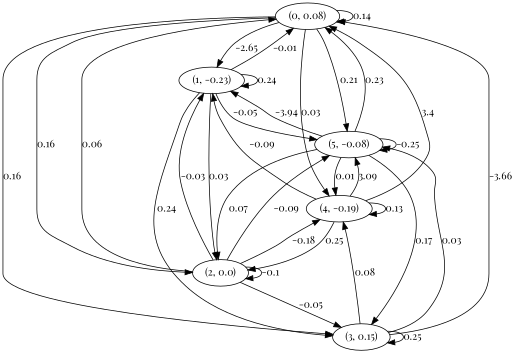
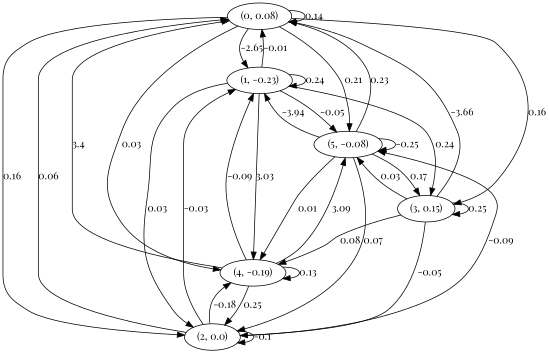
none -> (256, 173)
(287, 303) -> (389, 309)
